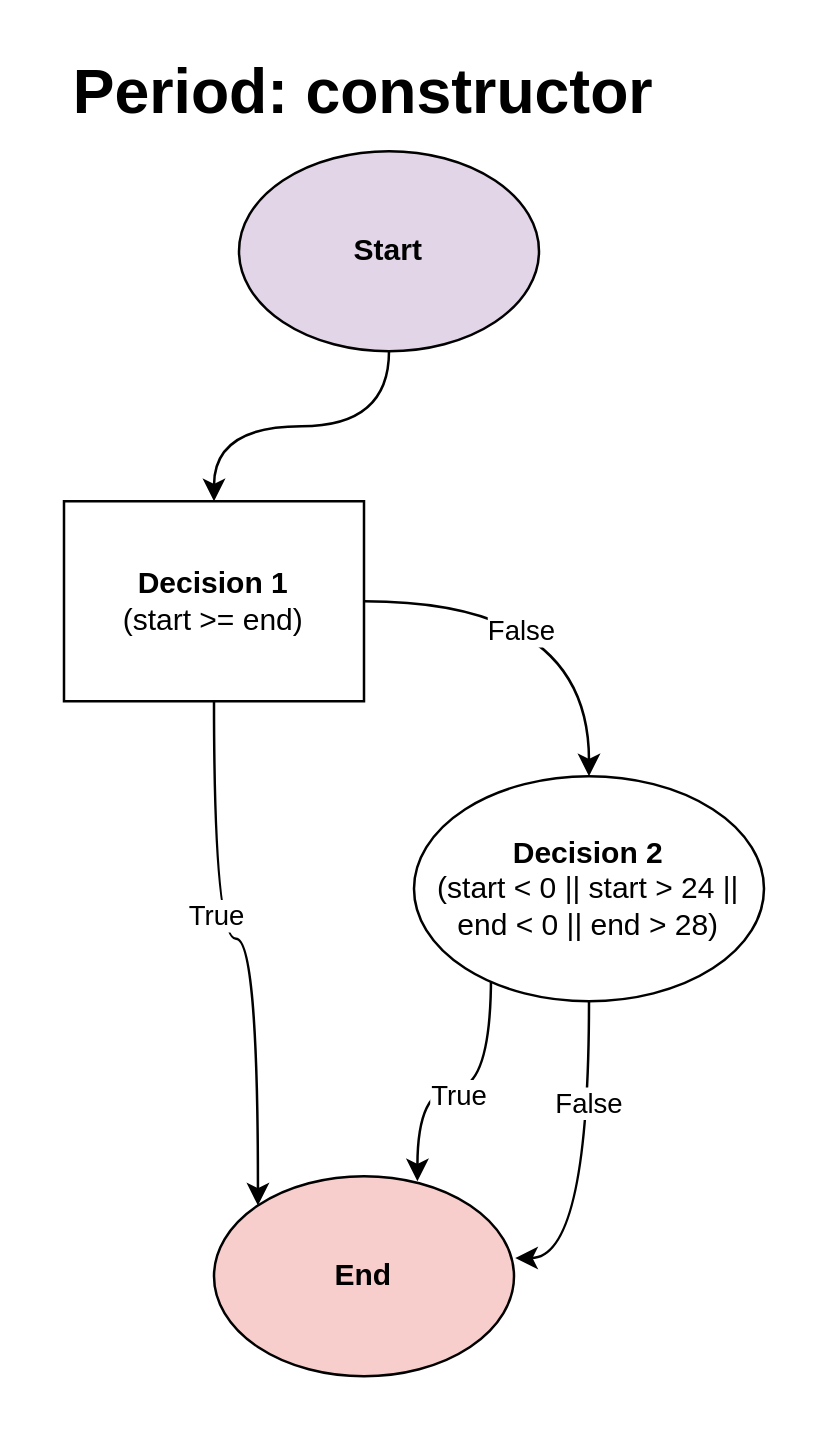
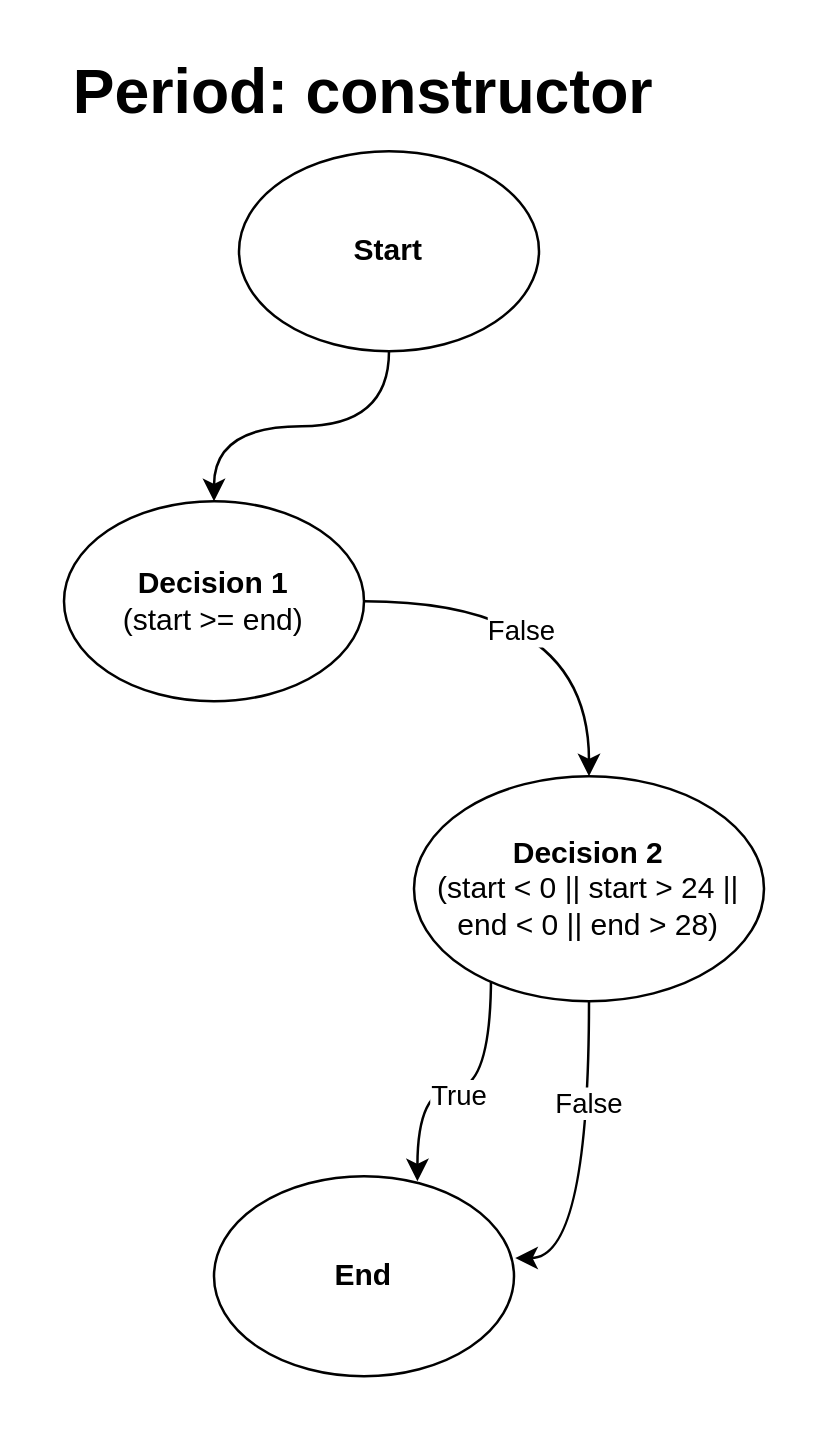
(389, 251) -> (389, 251)
(214, 601) -> (214, 601)
(240, 942) -> none
(364, 1276) -> (364, 1276)
